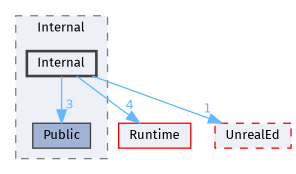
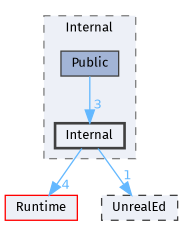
(62, 93) -> (90, 93)
(253, 136) -> (140, 208)
